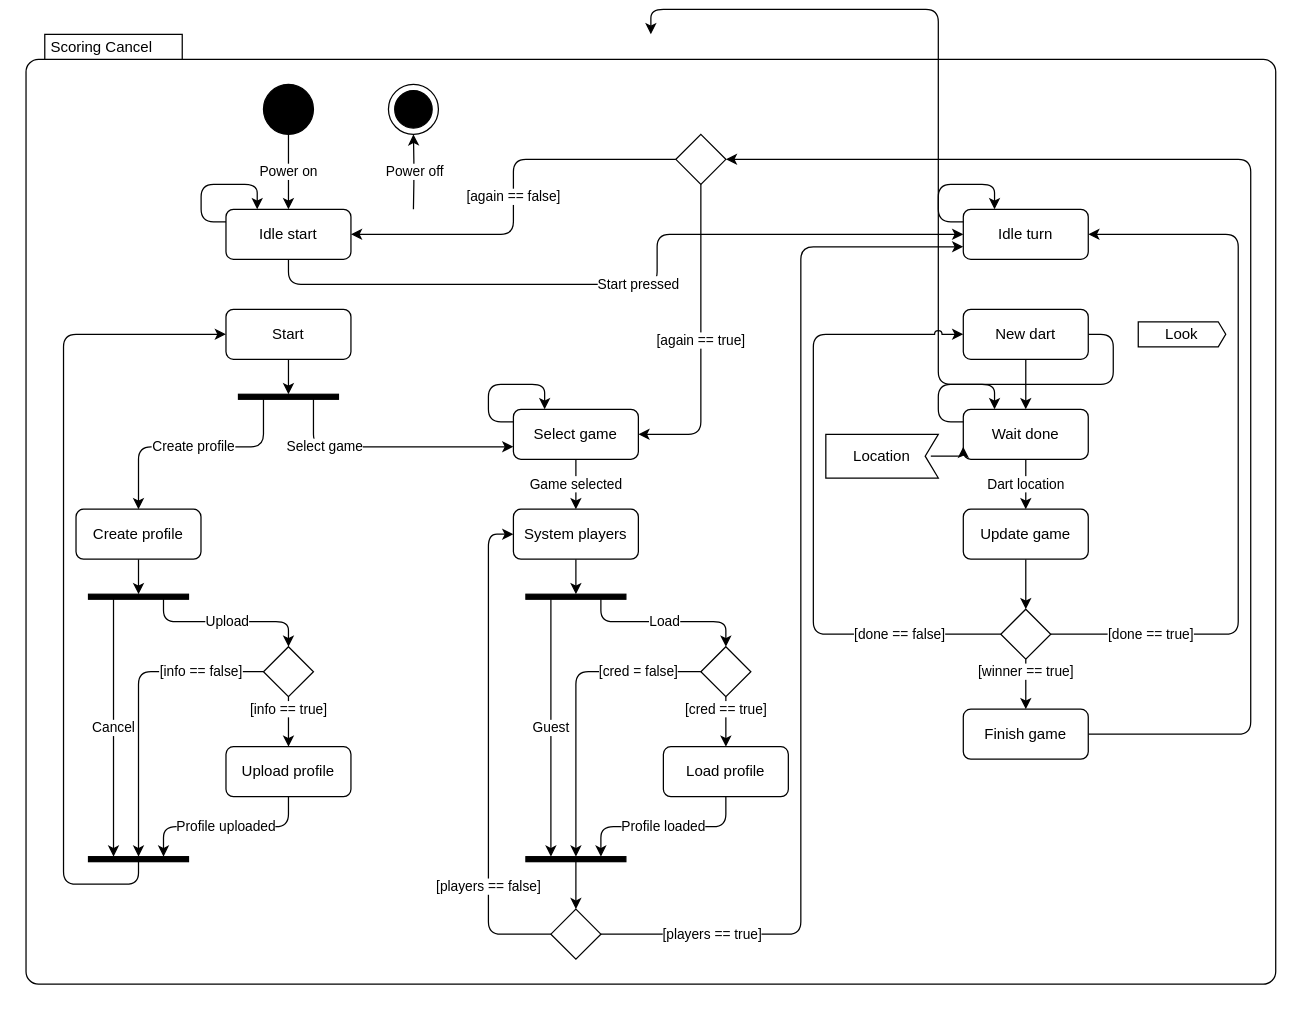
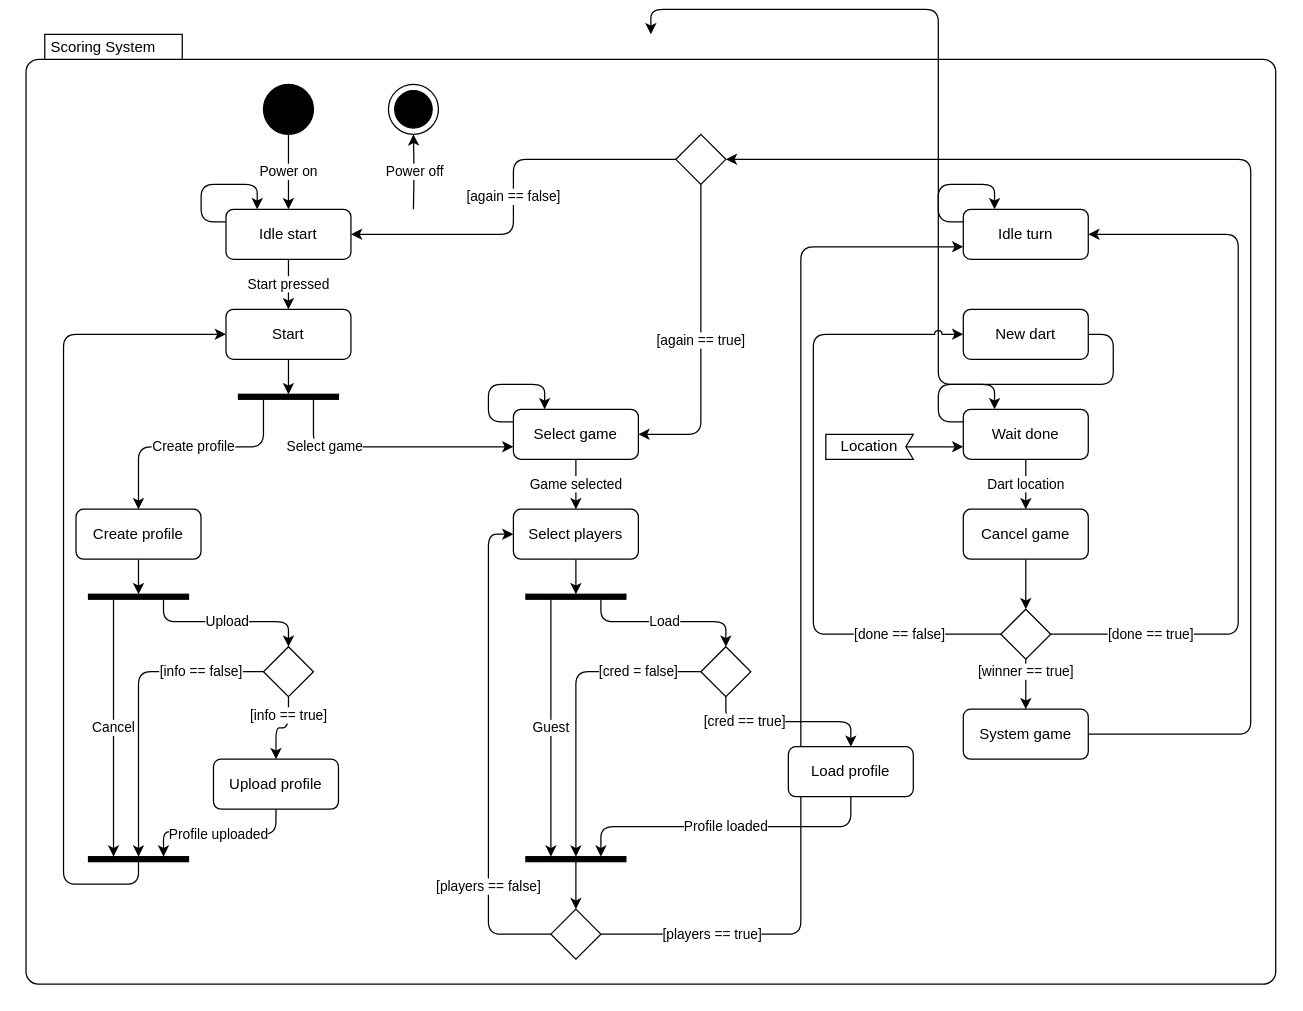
(103, 48) -> (105, 48)
(635, 284) -> (288, 287)
(1182, 334) -> none
(1026, 380) -> none
(882, 456) -> (869, 447)
(576, 534) -> (576, 534)
(1026, 534) -> (1026, 534)
(1026, 734) -> (1026, 734)
(288, 772) -> (276, 784)
(726, 772) -> (851, 772)
